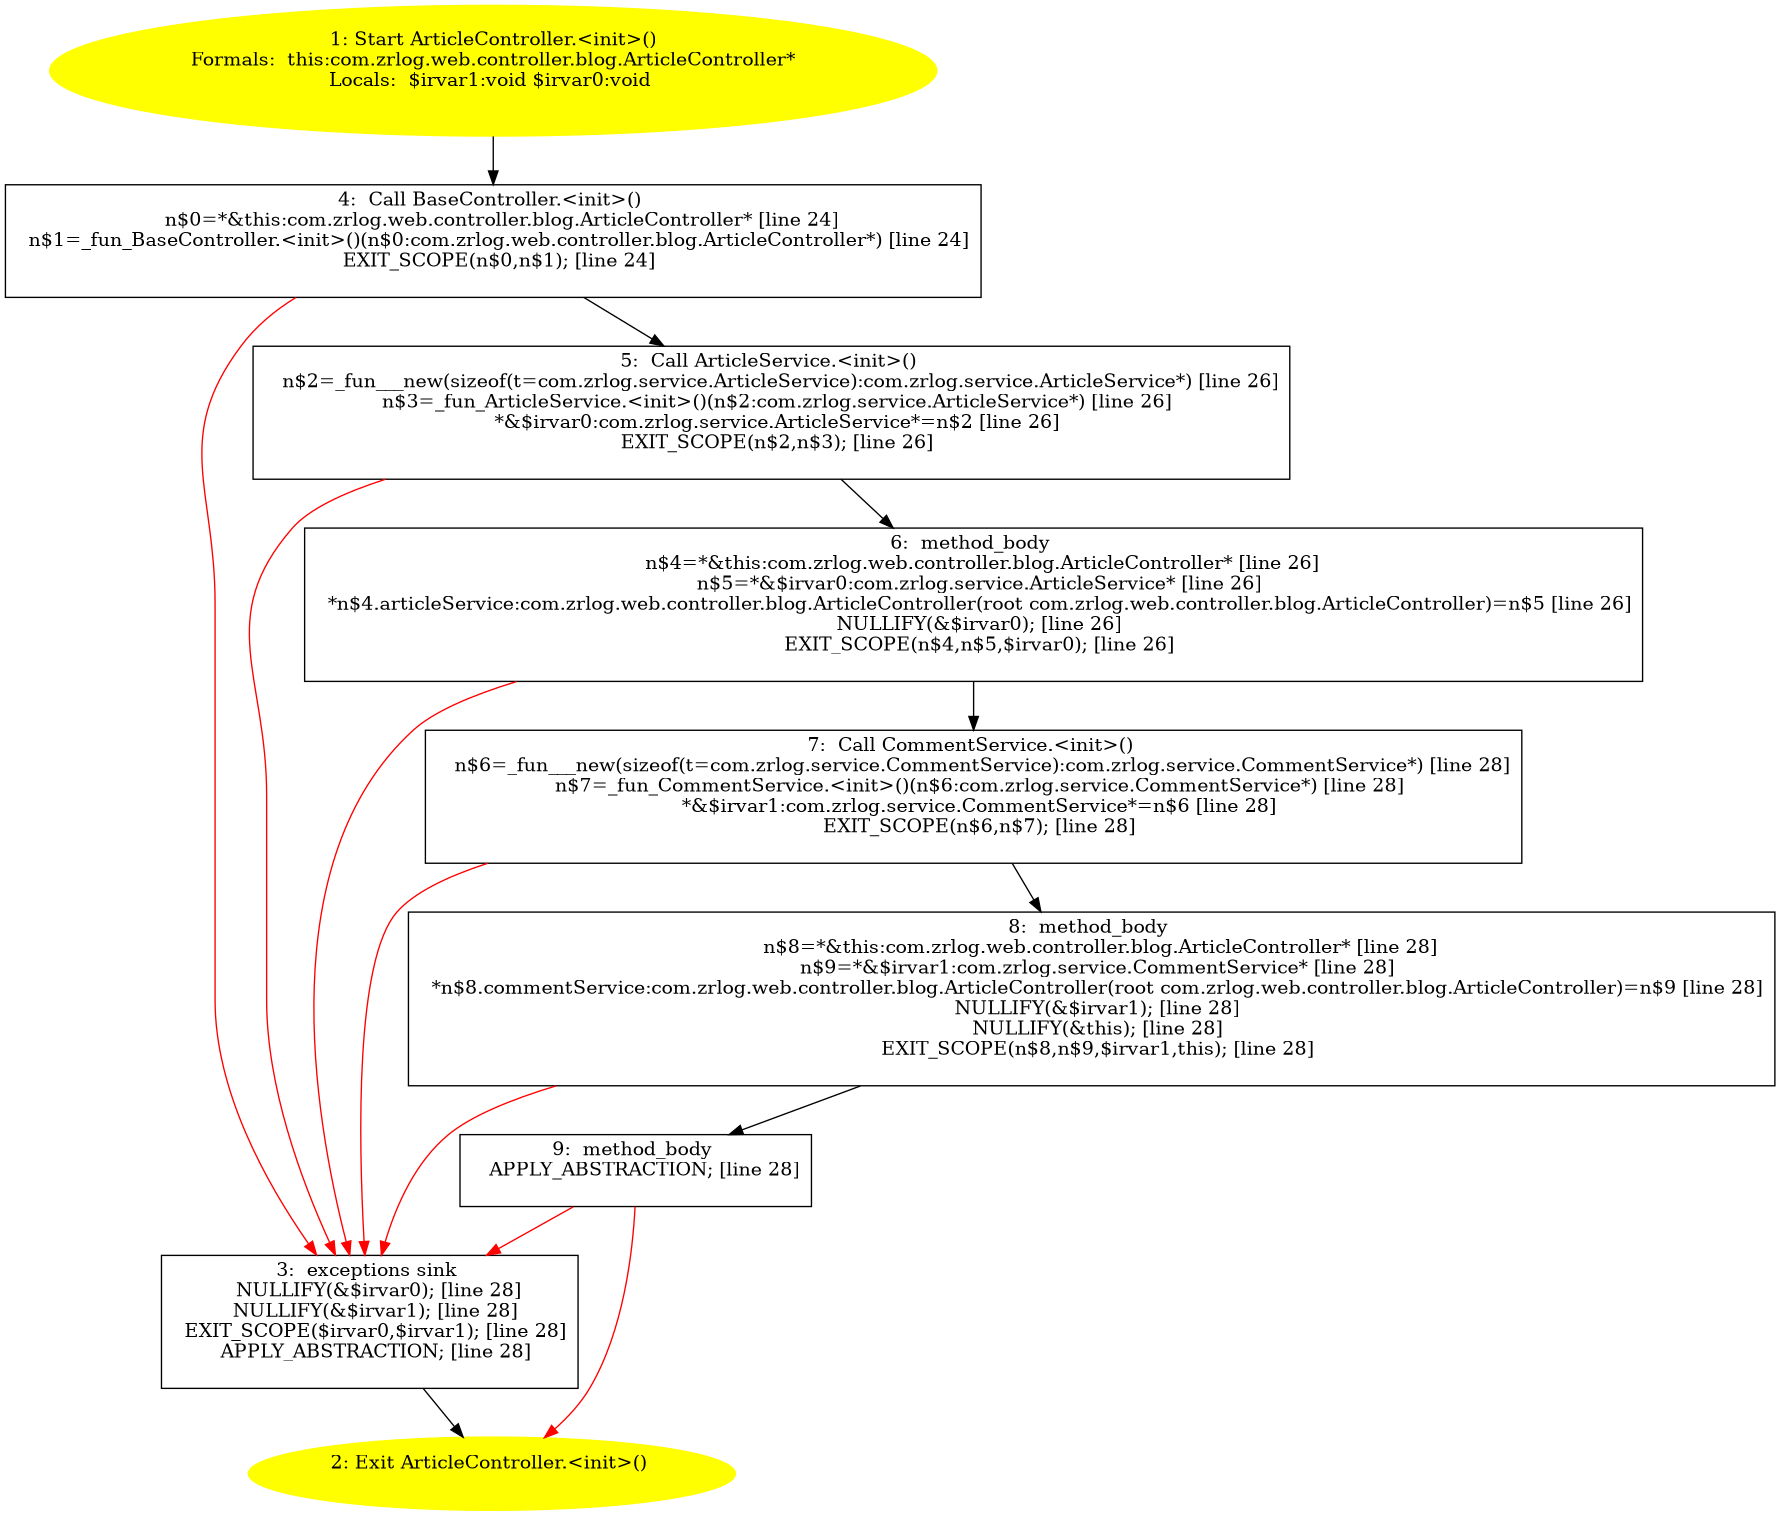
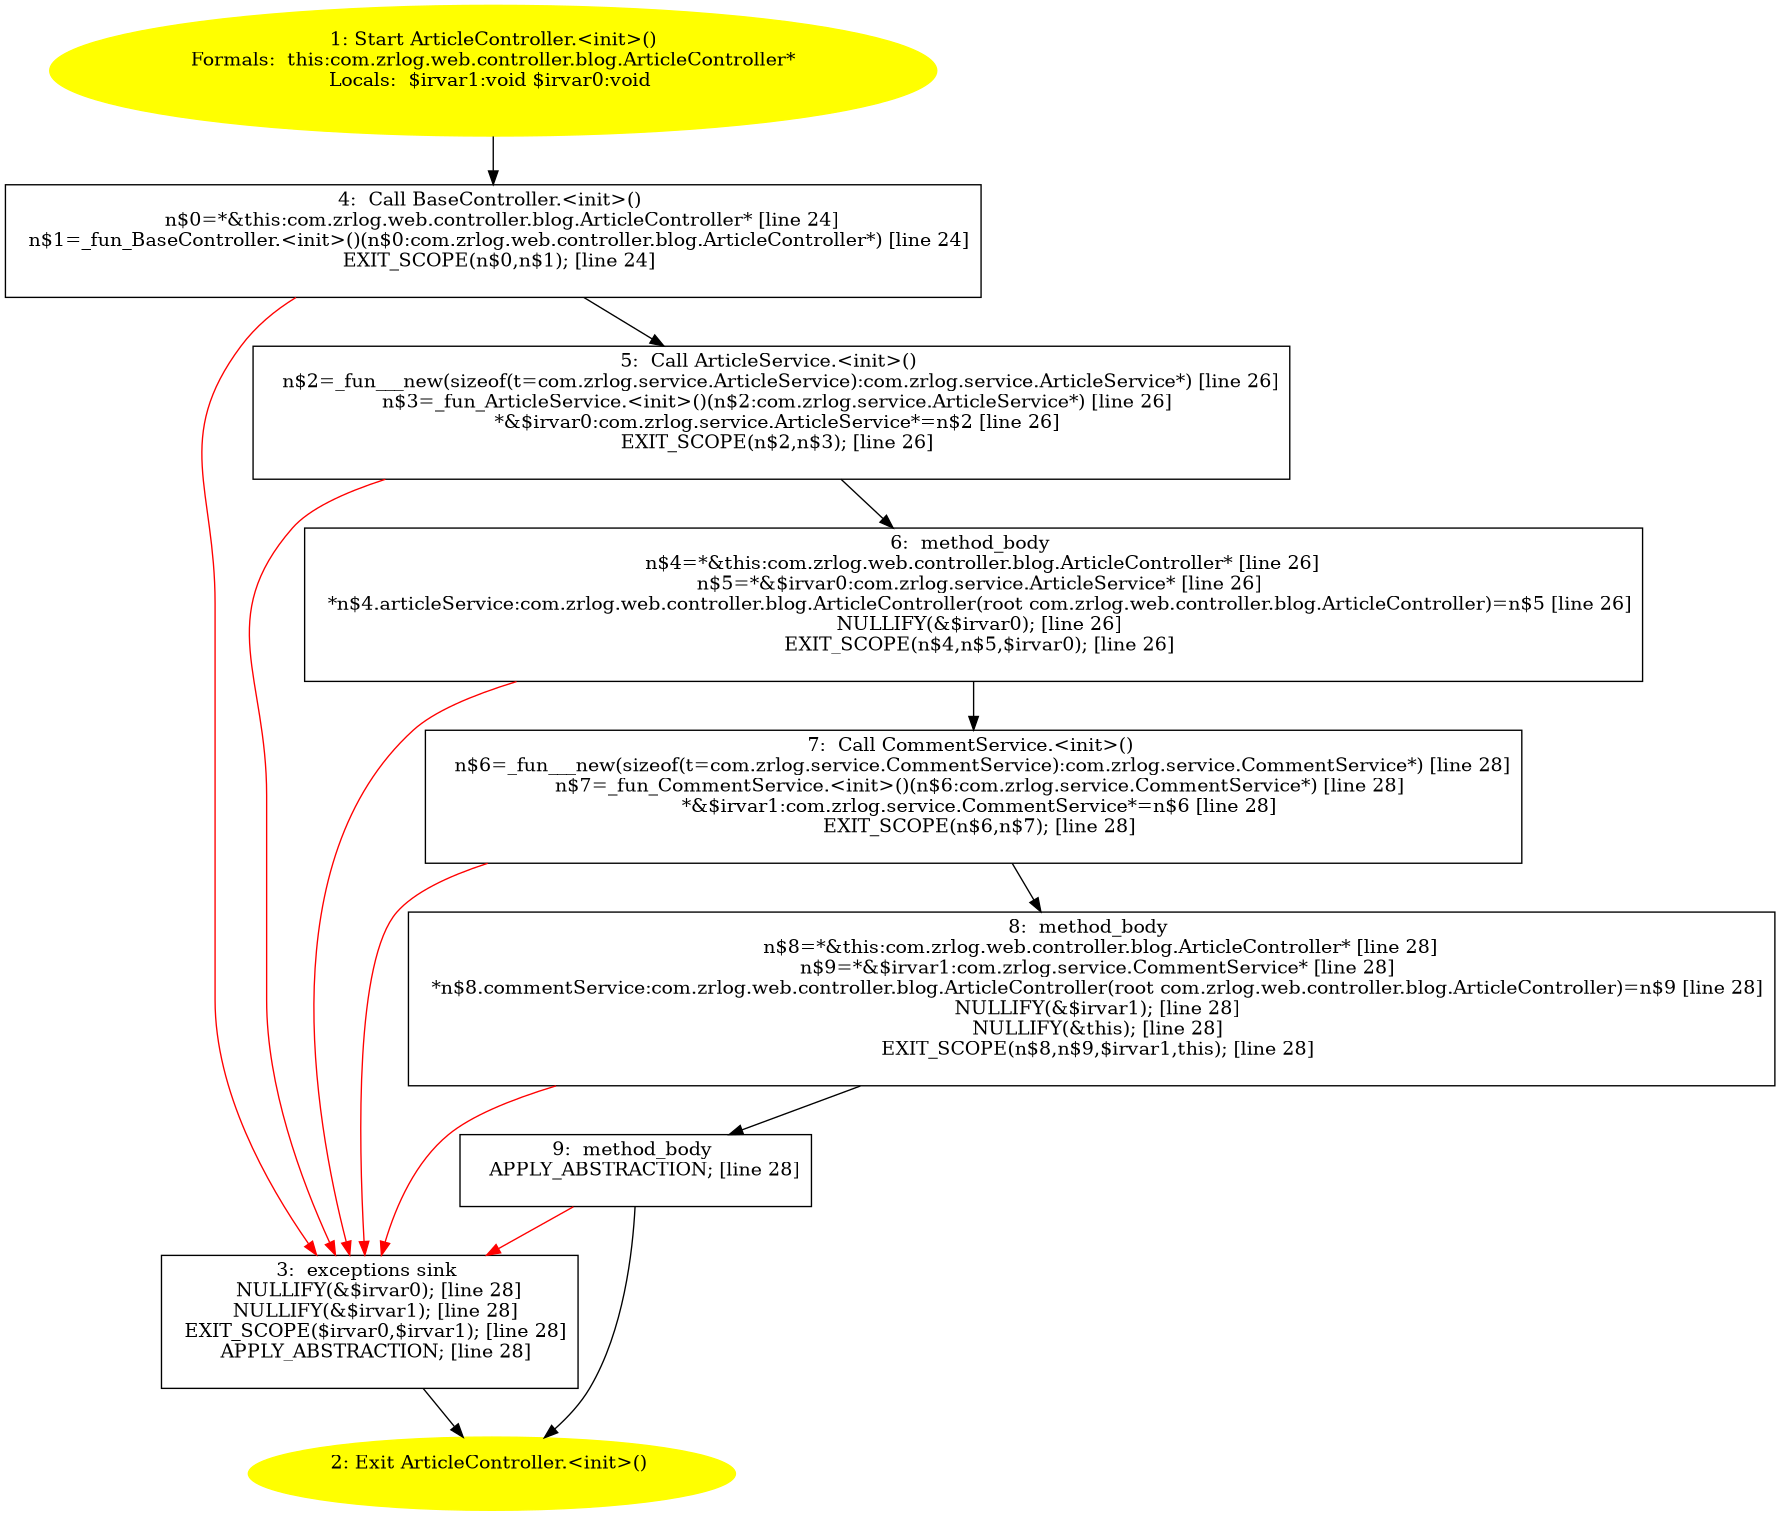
(616, 1326) -> (616, 1326)
